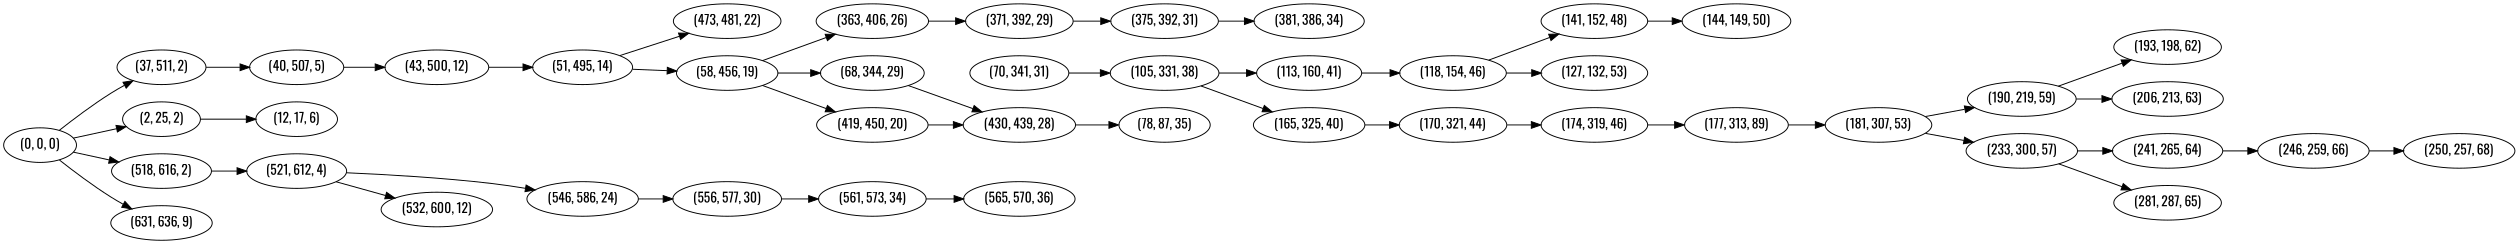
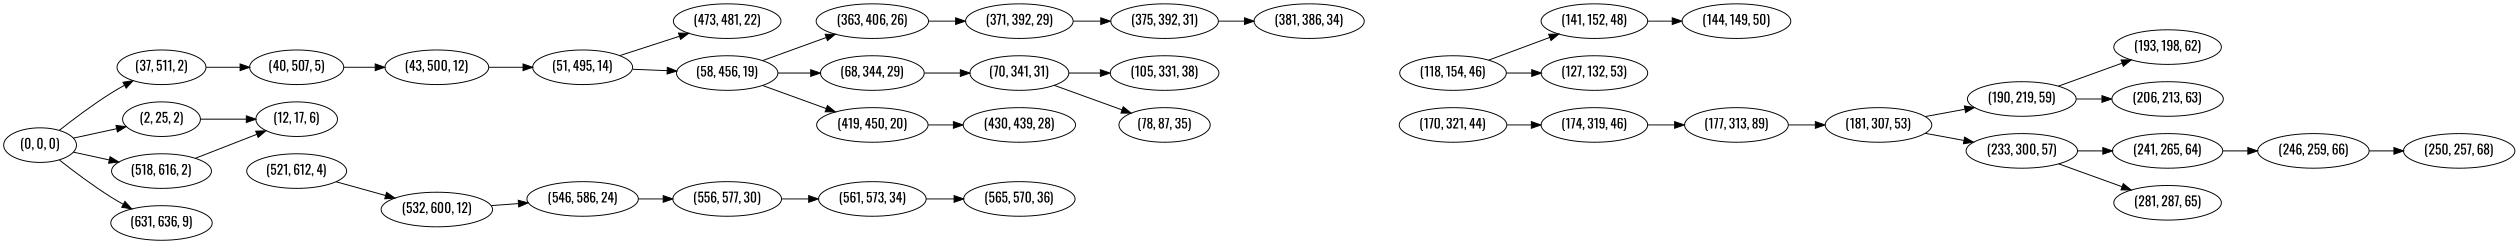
(1309, 73) -> none
(941, 97) -> (942, 73)
(1092, 125) -> (1088, 98)
(1309, 125) -> none
(224, 171) -> (226, 146)
(436, 178) -> (505, 205)
